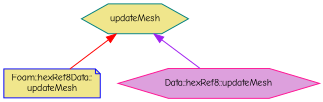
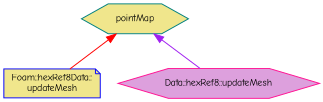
(135, 19) -> (135, 19)
